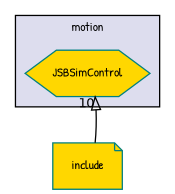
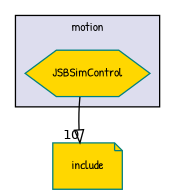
(96, 126) -> (79, 115)
